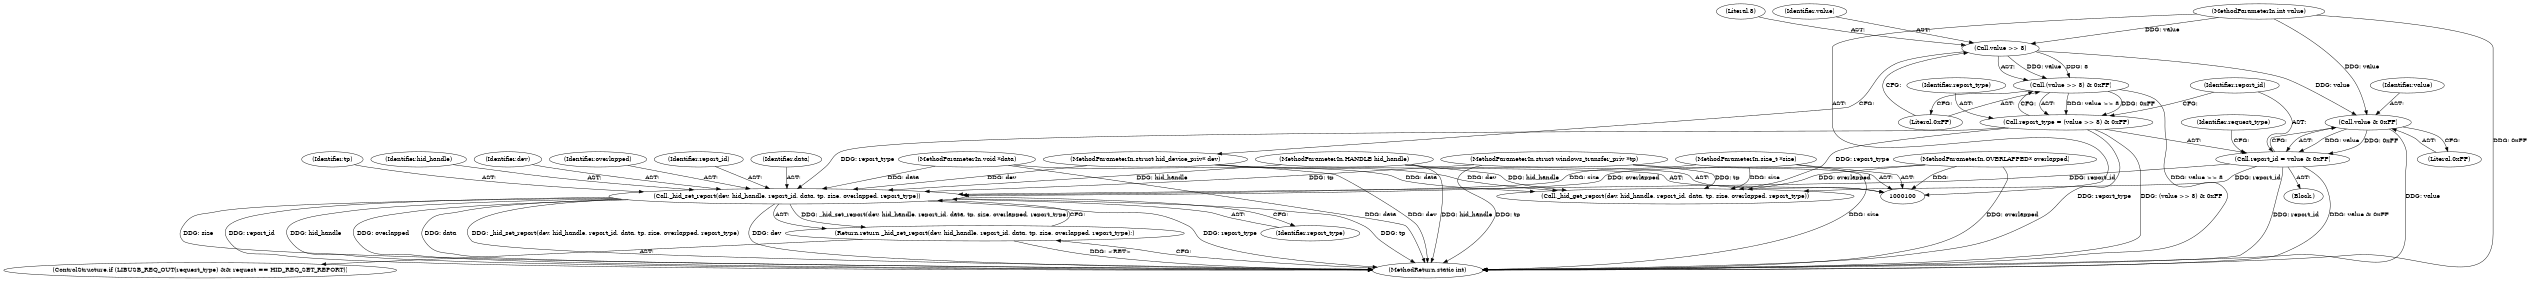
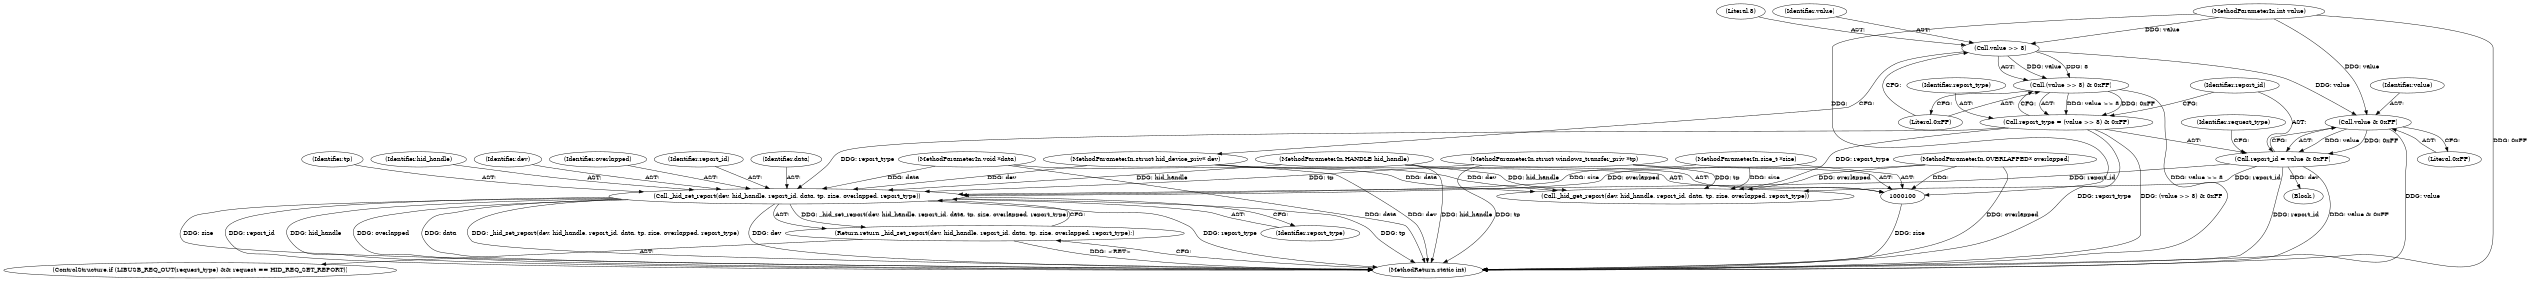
(1840, 104) -> (1840, 104)
(2304, 178) -> (2304, 178)
(1726, 251) -> (1710, 265)
